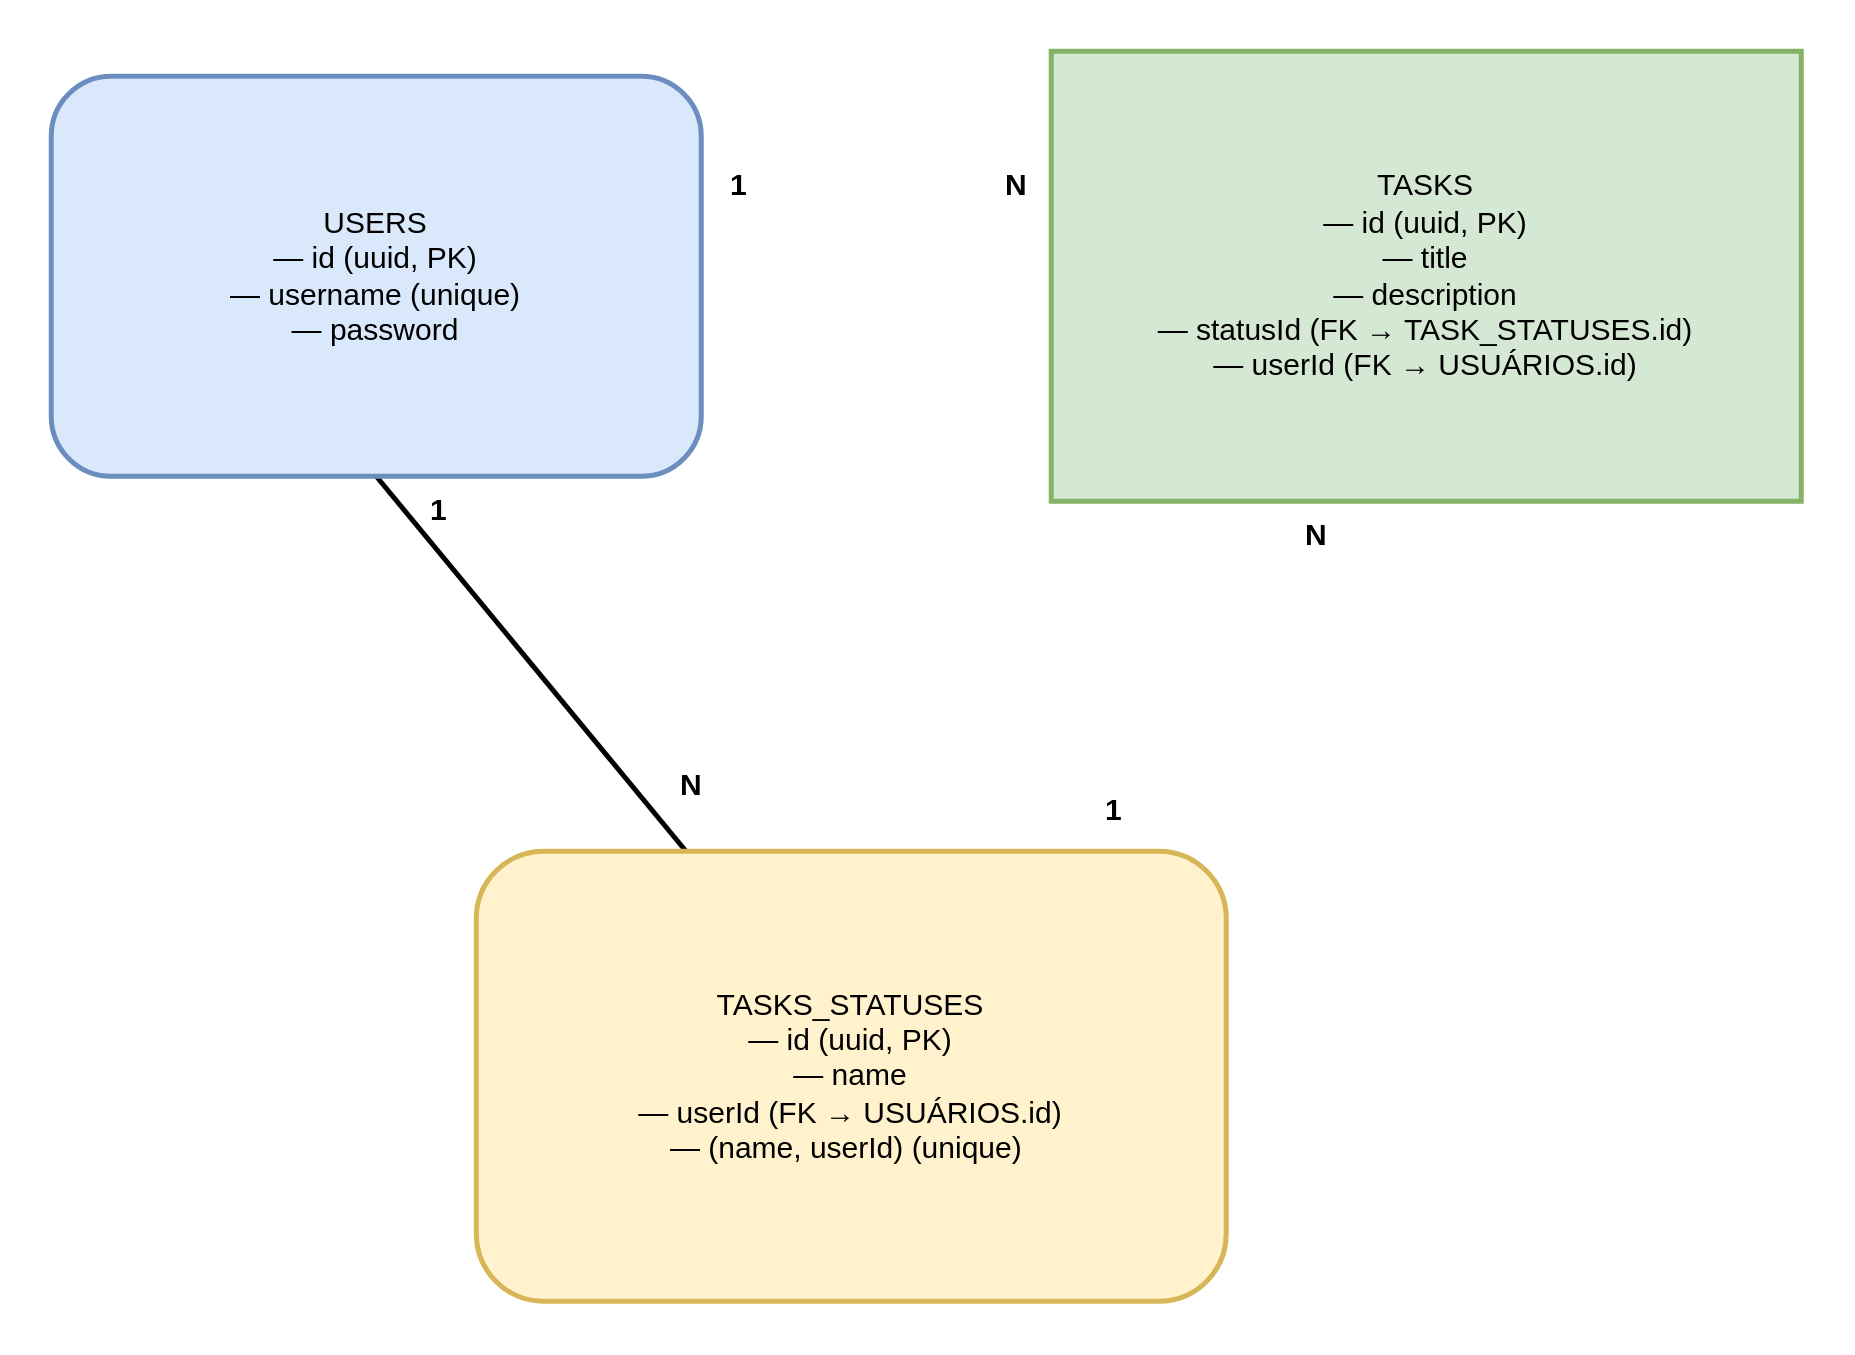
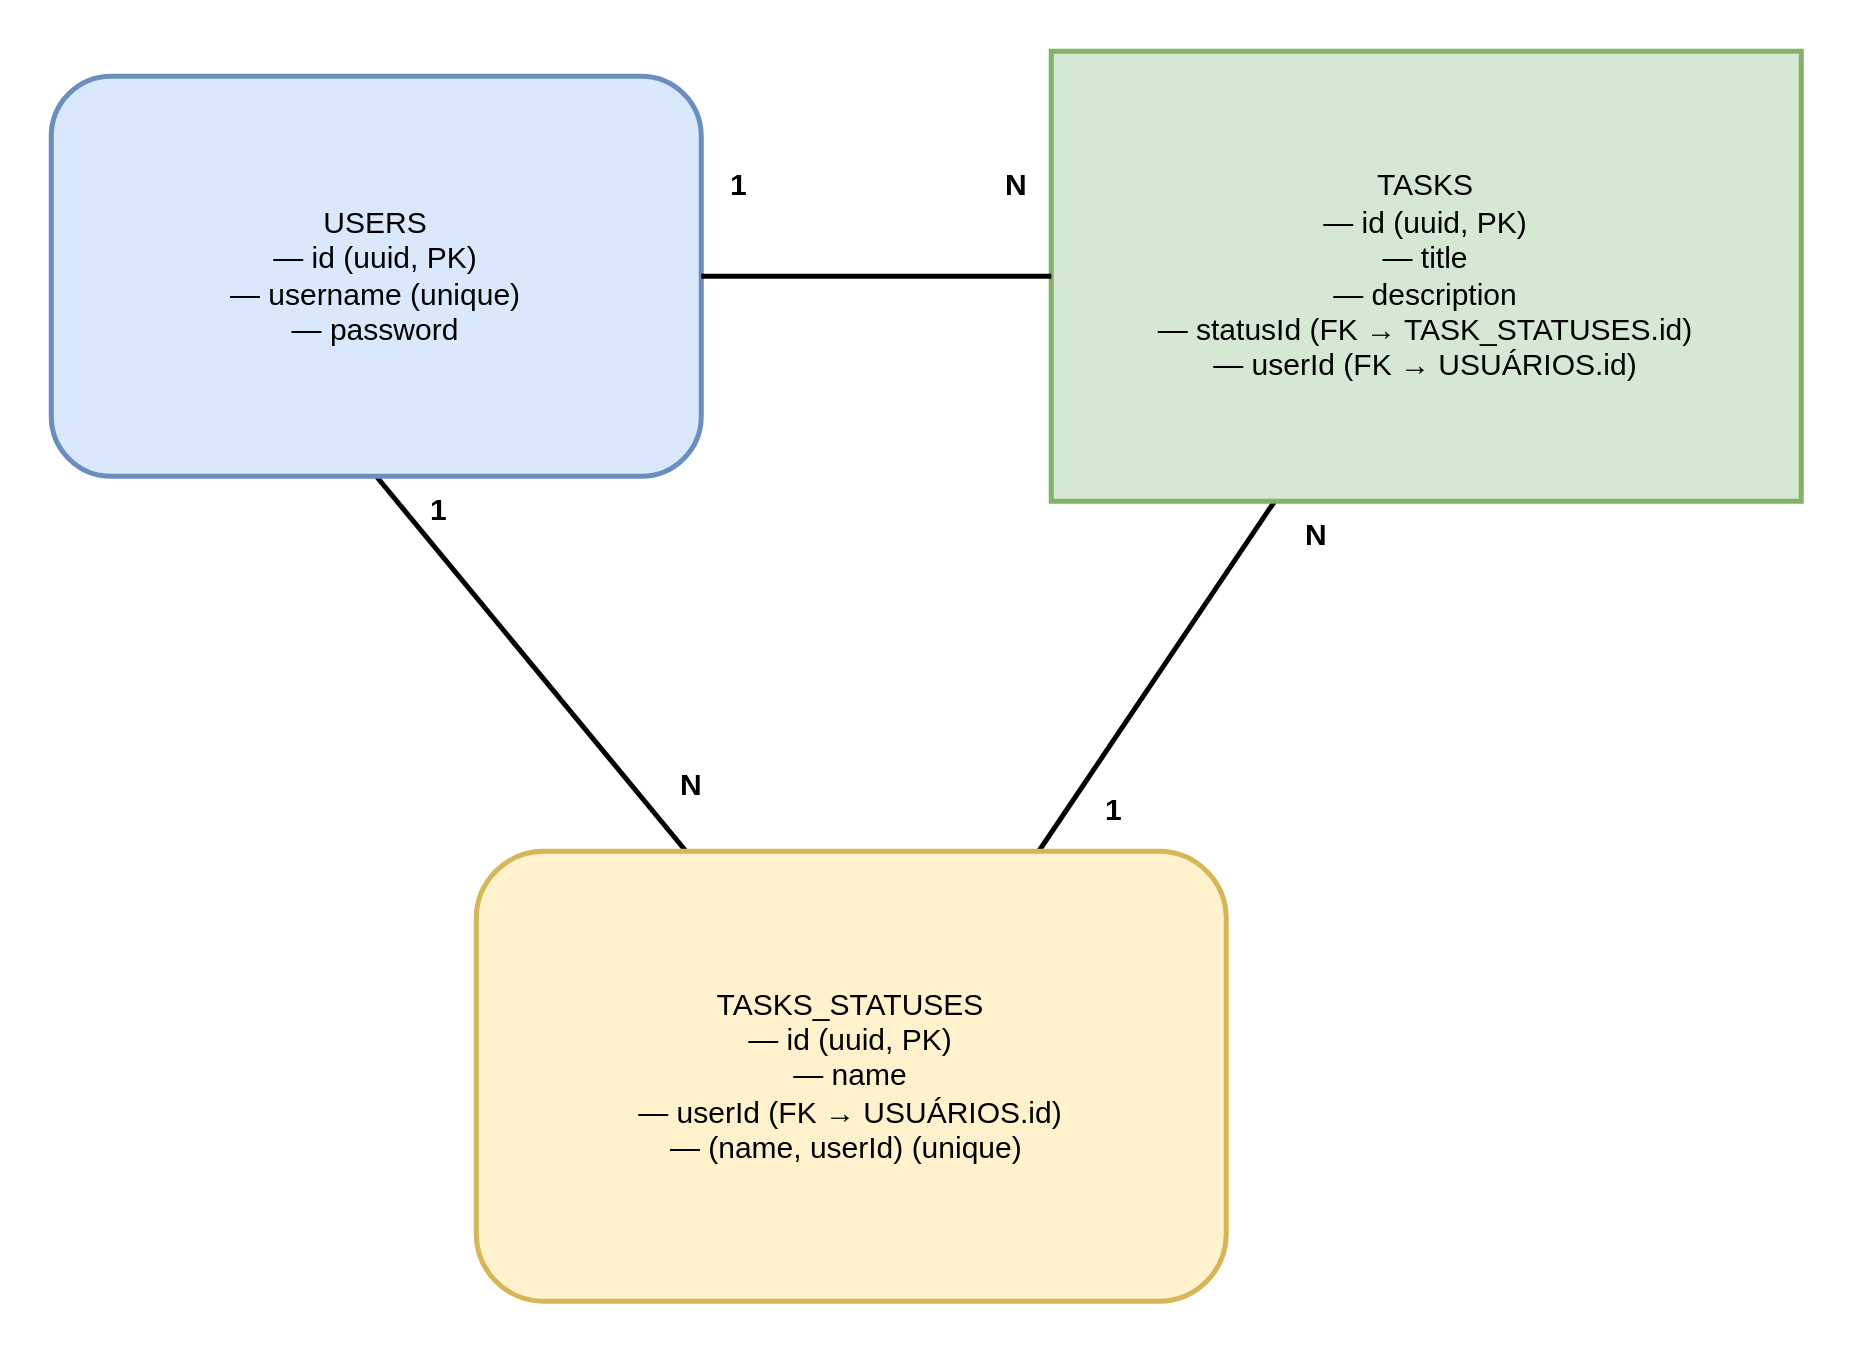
none -> (876, 276)
none -> (1157, 676)
